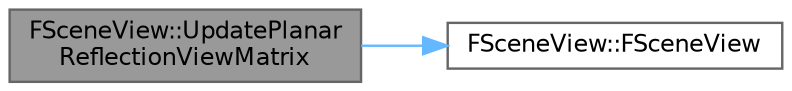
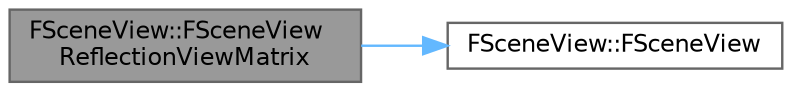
(185, 46) -> (185, 46)
